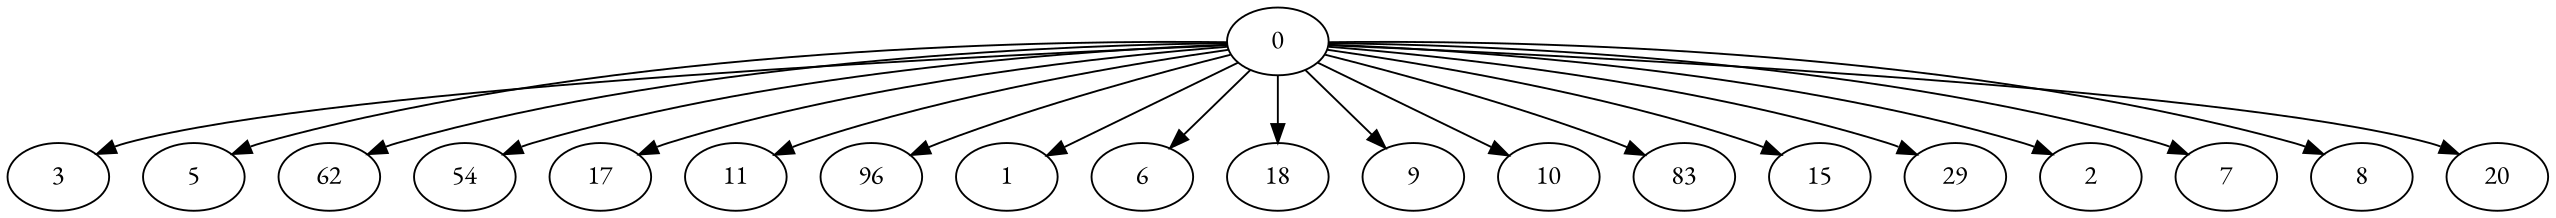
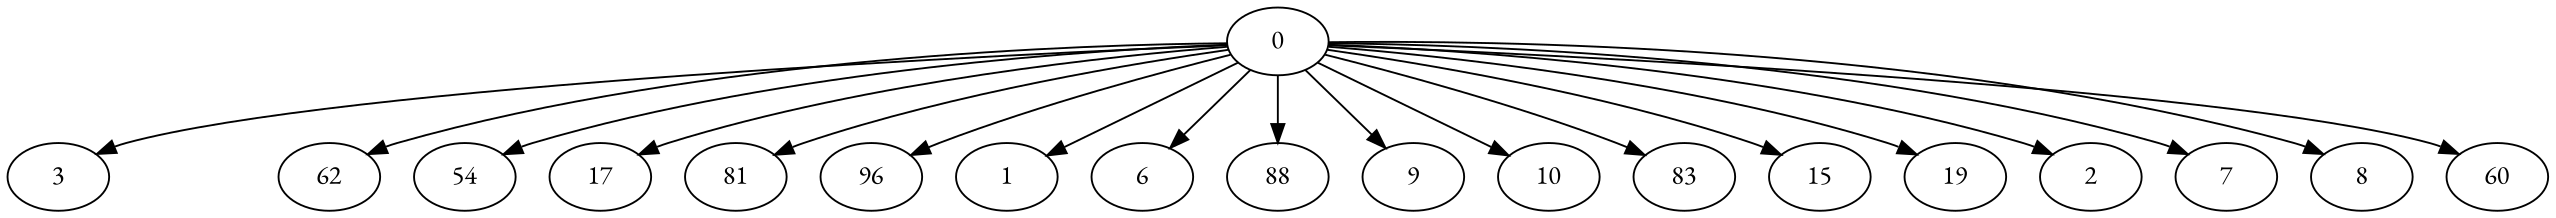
(194, 177) -> none
(736, 177) -> (736, 177)
(1278, 177) -> (1278, 177)
(1955, 177) -> (1955, 177)
(2497, 177) -> (2497, 177)
